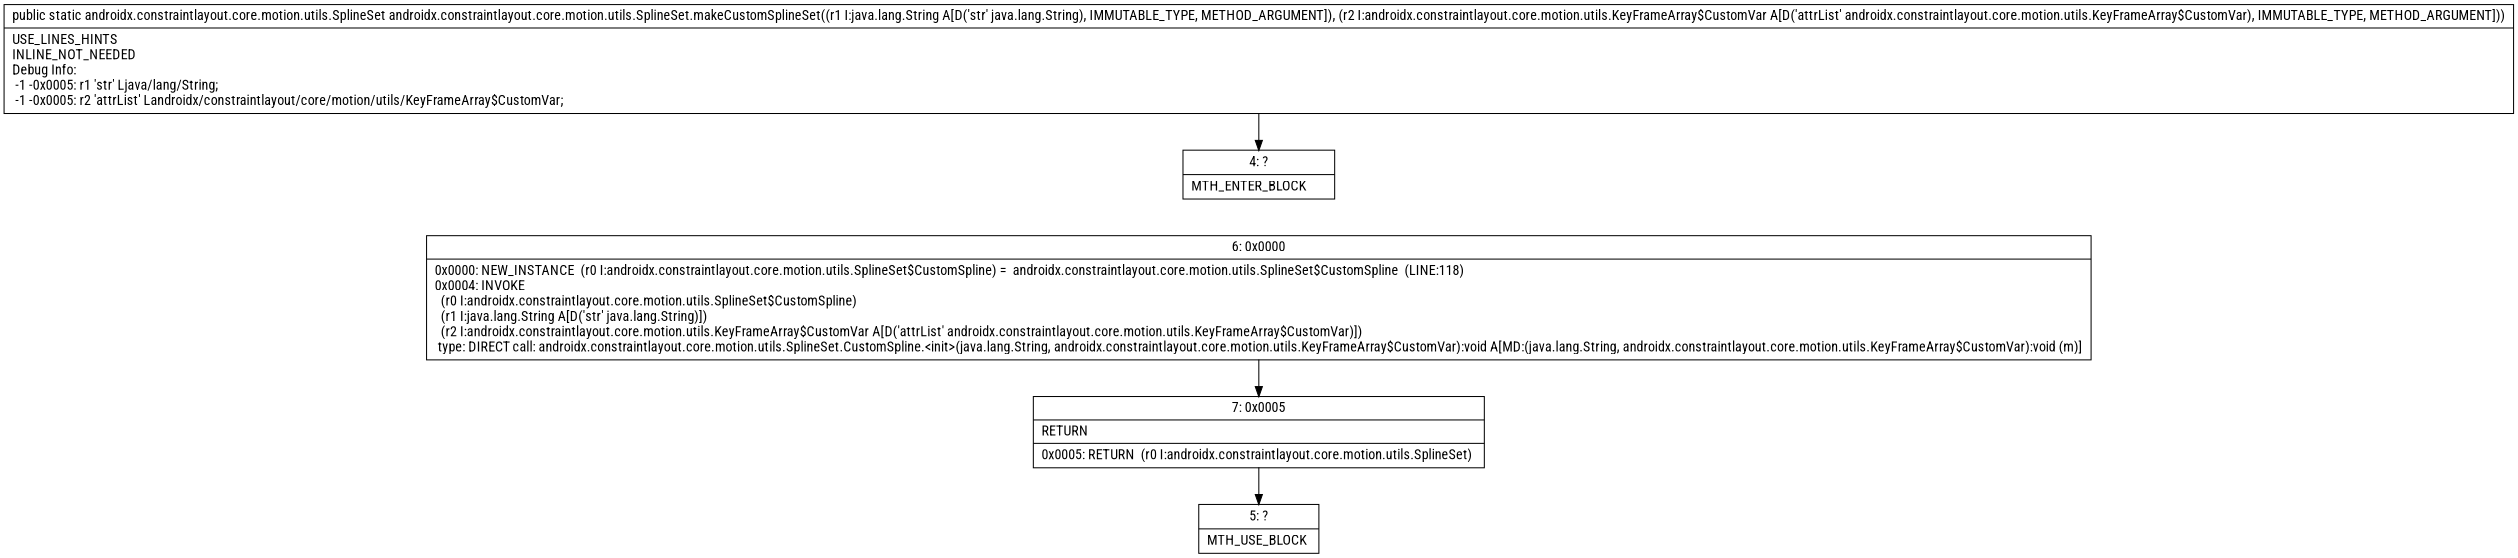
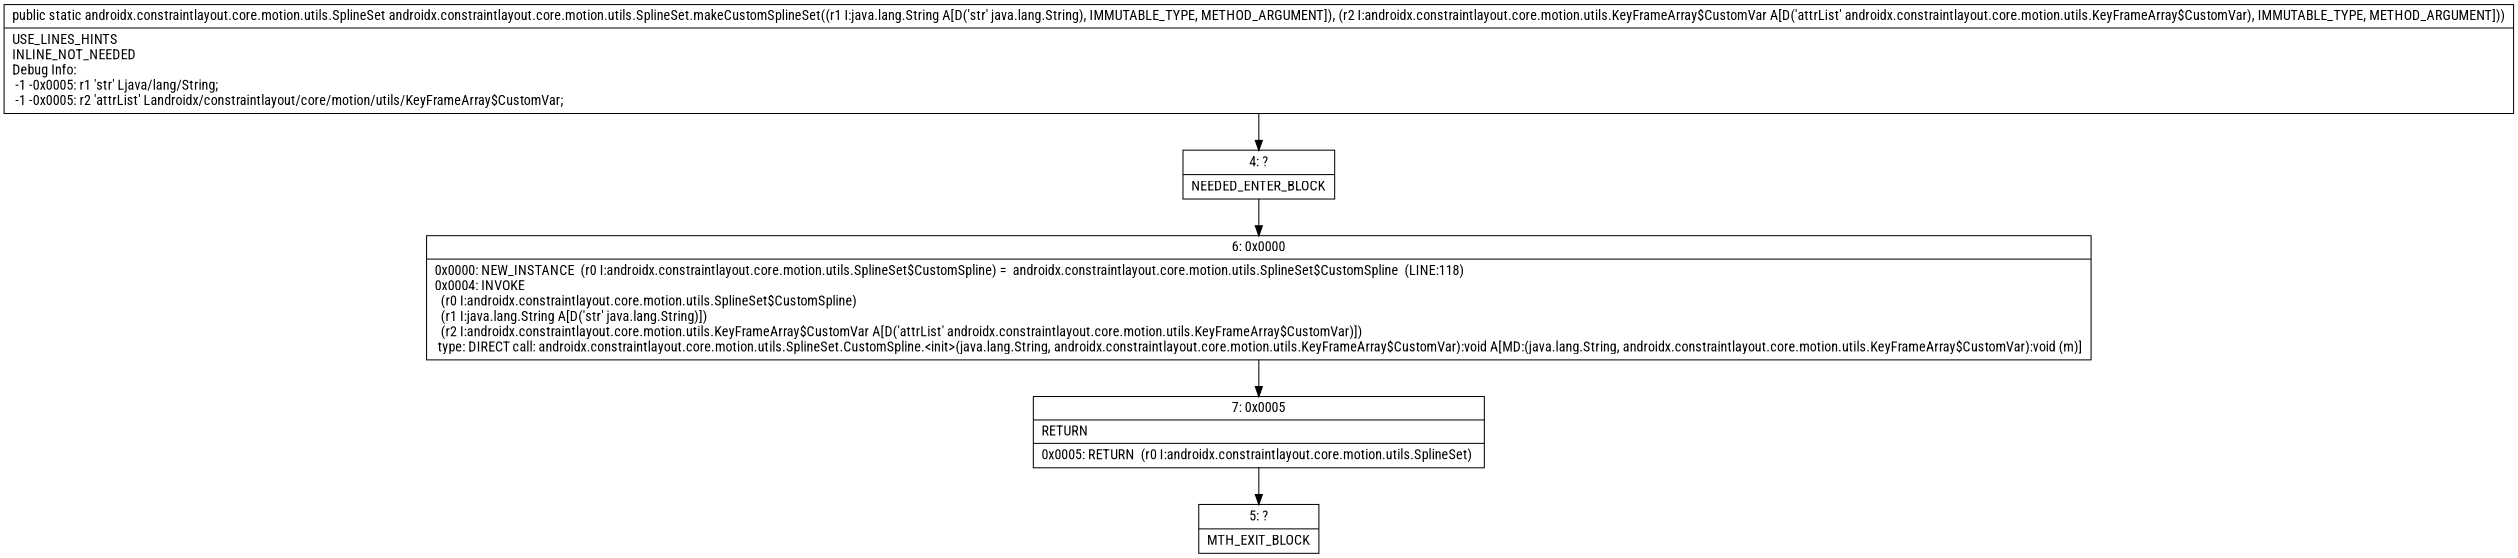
(1249, 186) -> (1259, 186)
none -> (1259, 212)
(1257, 541) -> (1259, 541)
